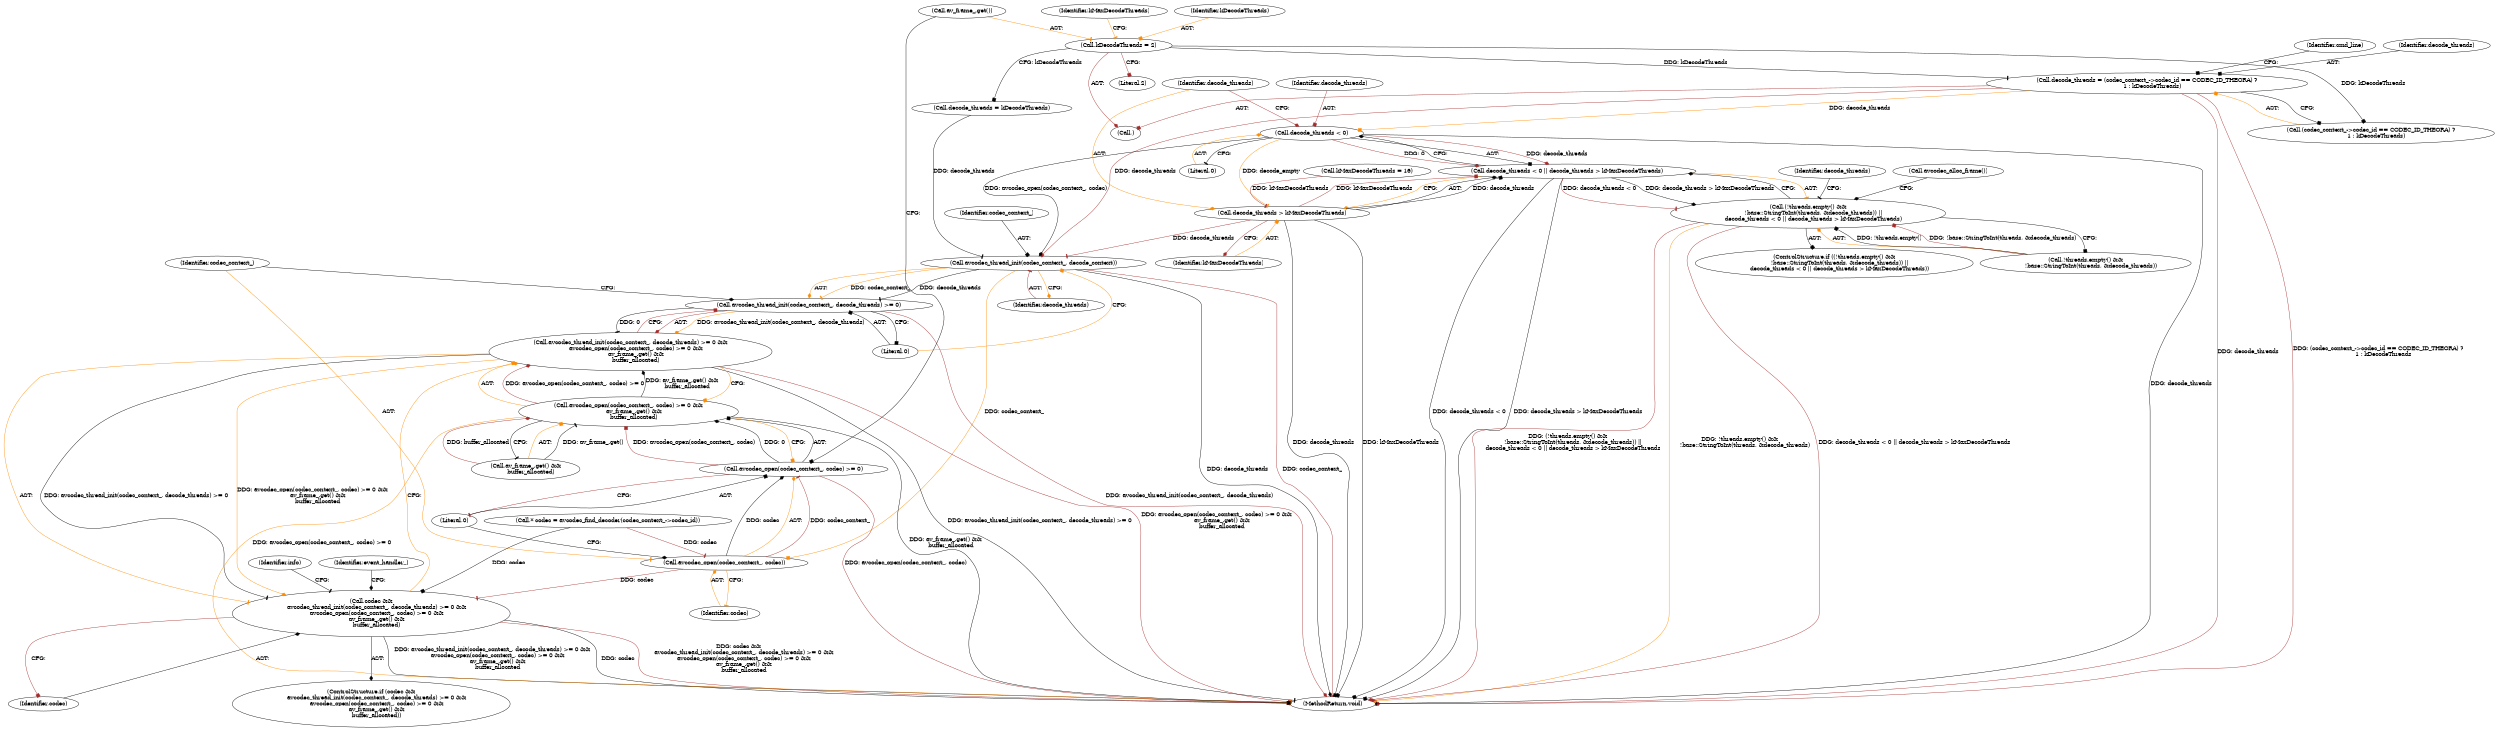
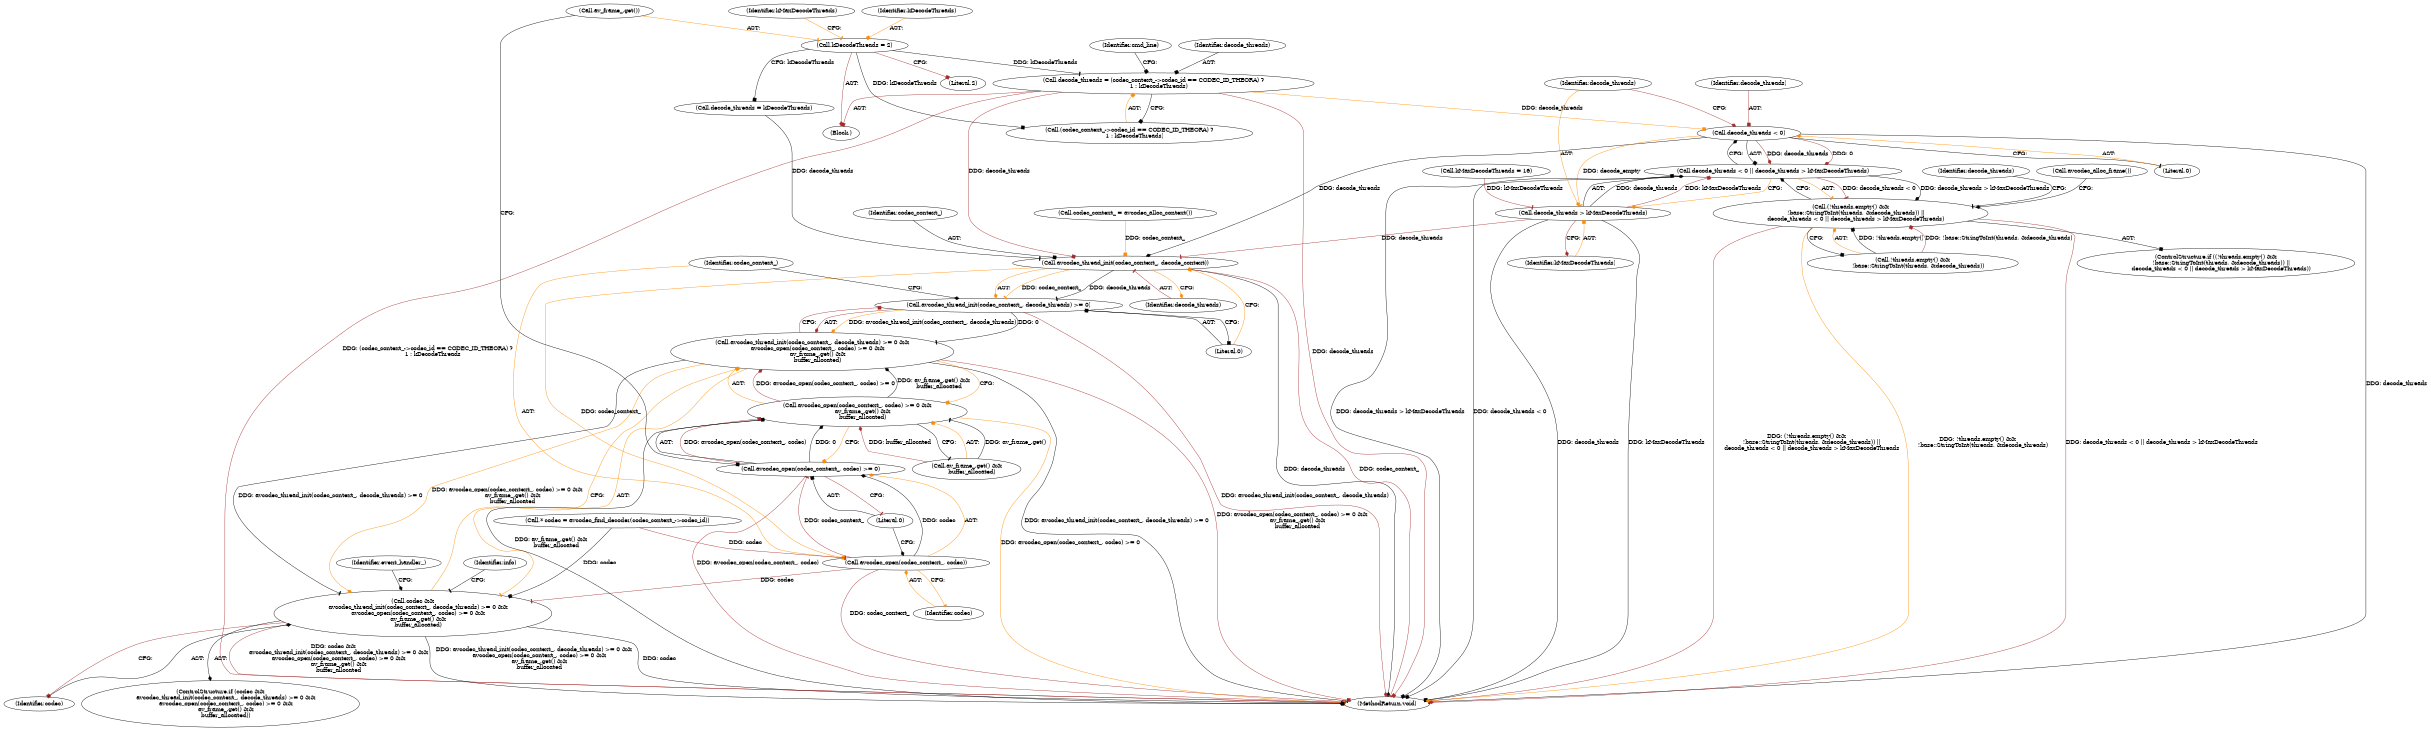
(1126, 133) -> (841, 133)
(1046, 188) -> (1350, 188)
none -> (1125, 213)
none -> (1050, 680)
